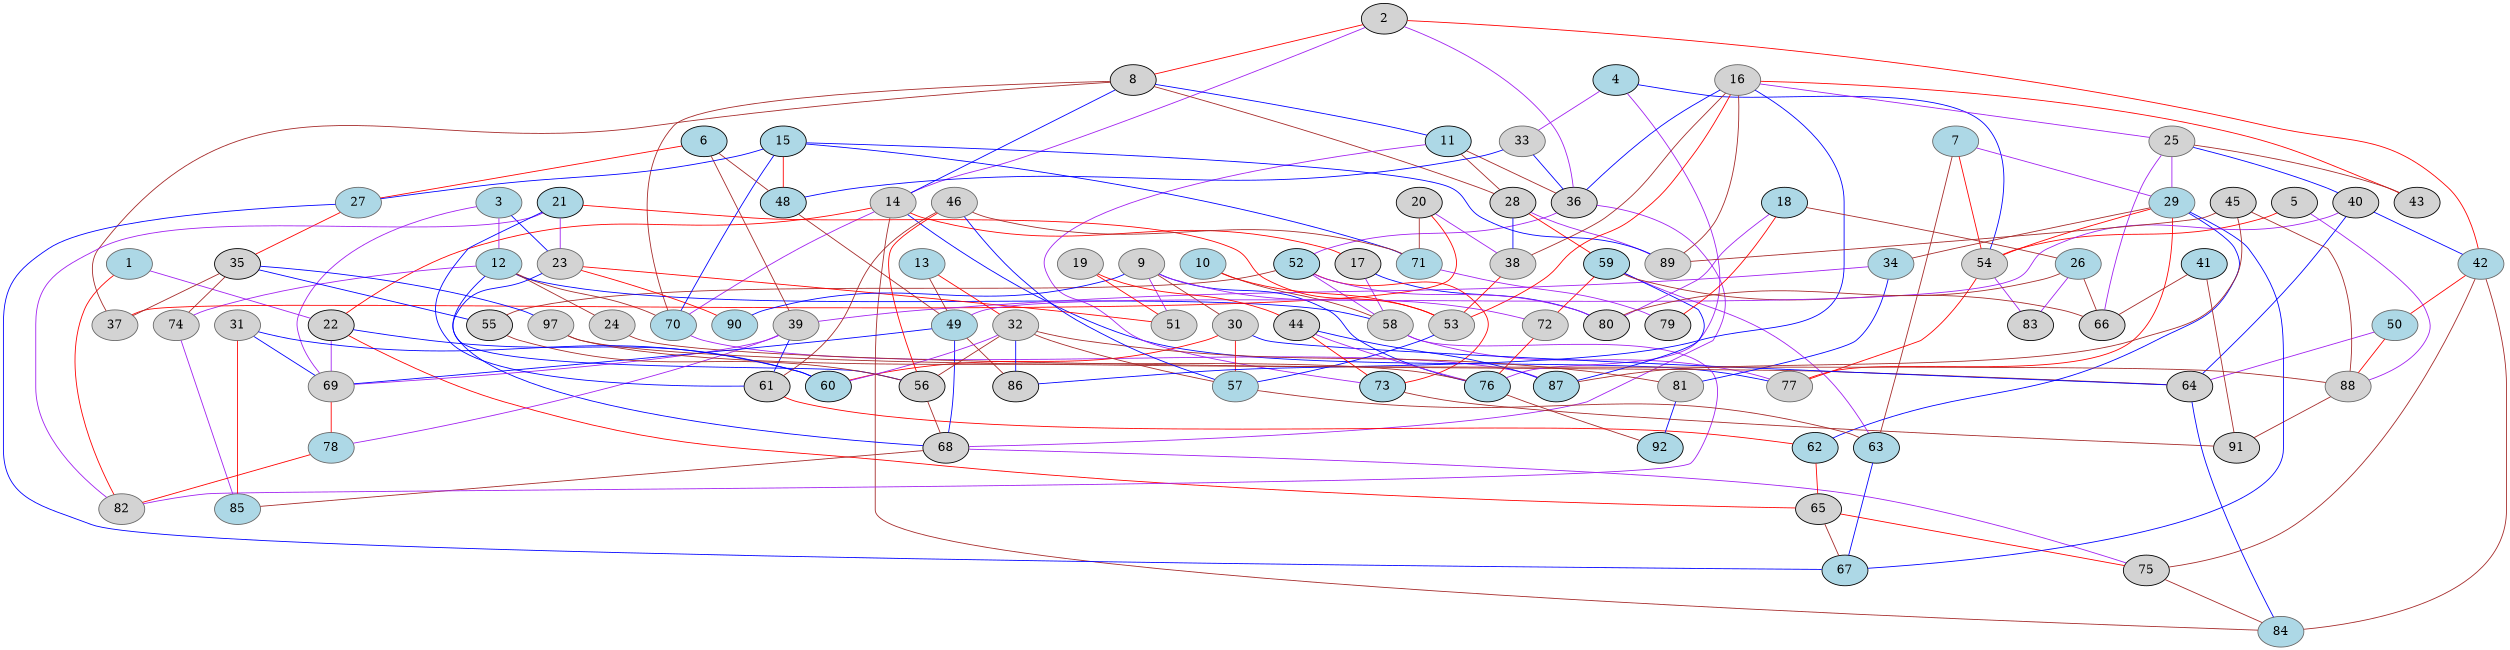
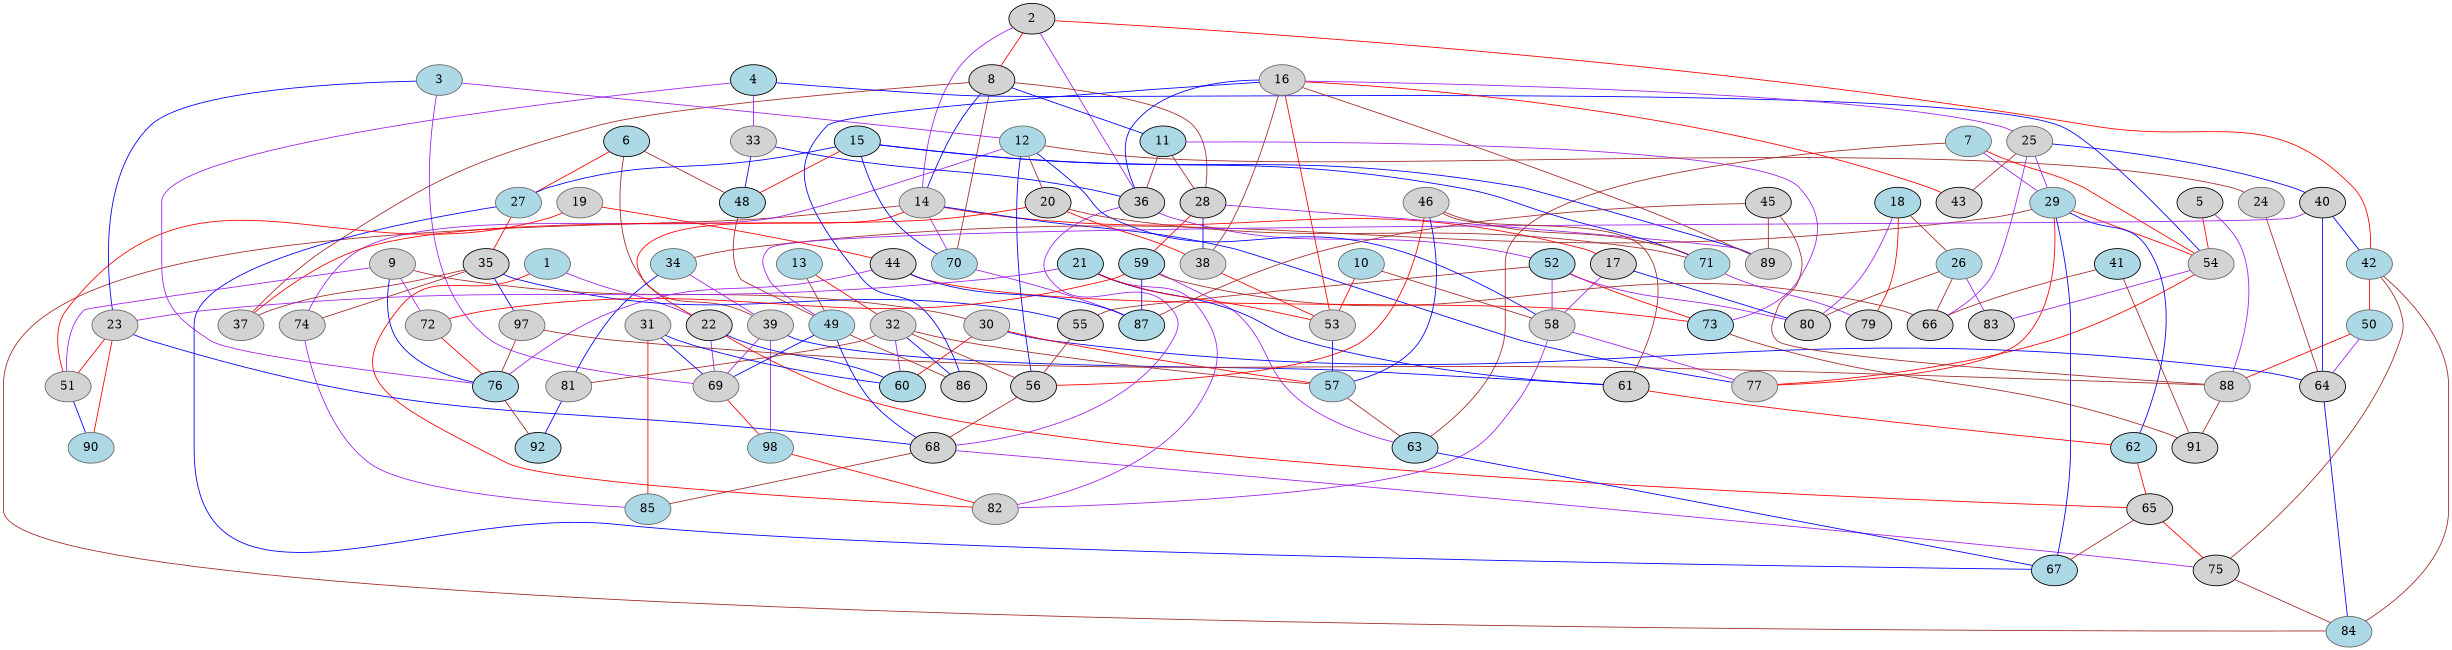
(1472, 237) -> (1144, 238)
(583, 294) -> (1035, 172)
(957, 295) -> (80, 417)
(331, 448) -> (771, 448)
